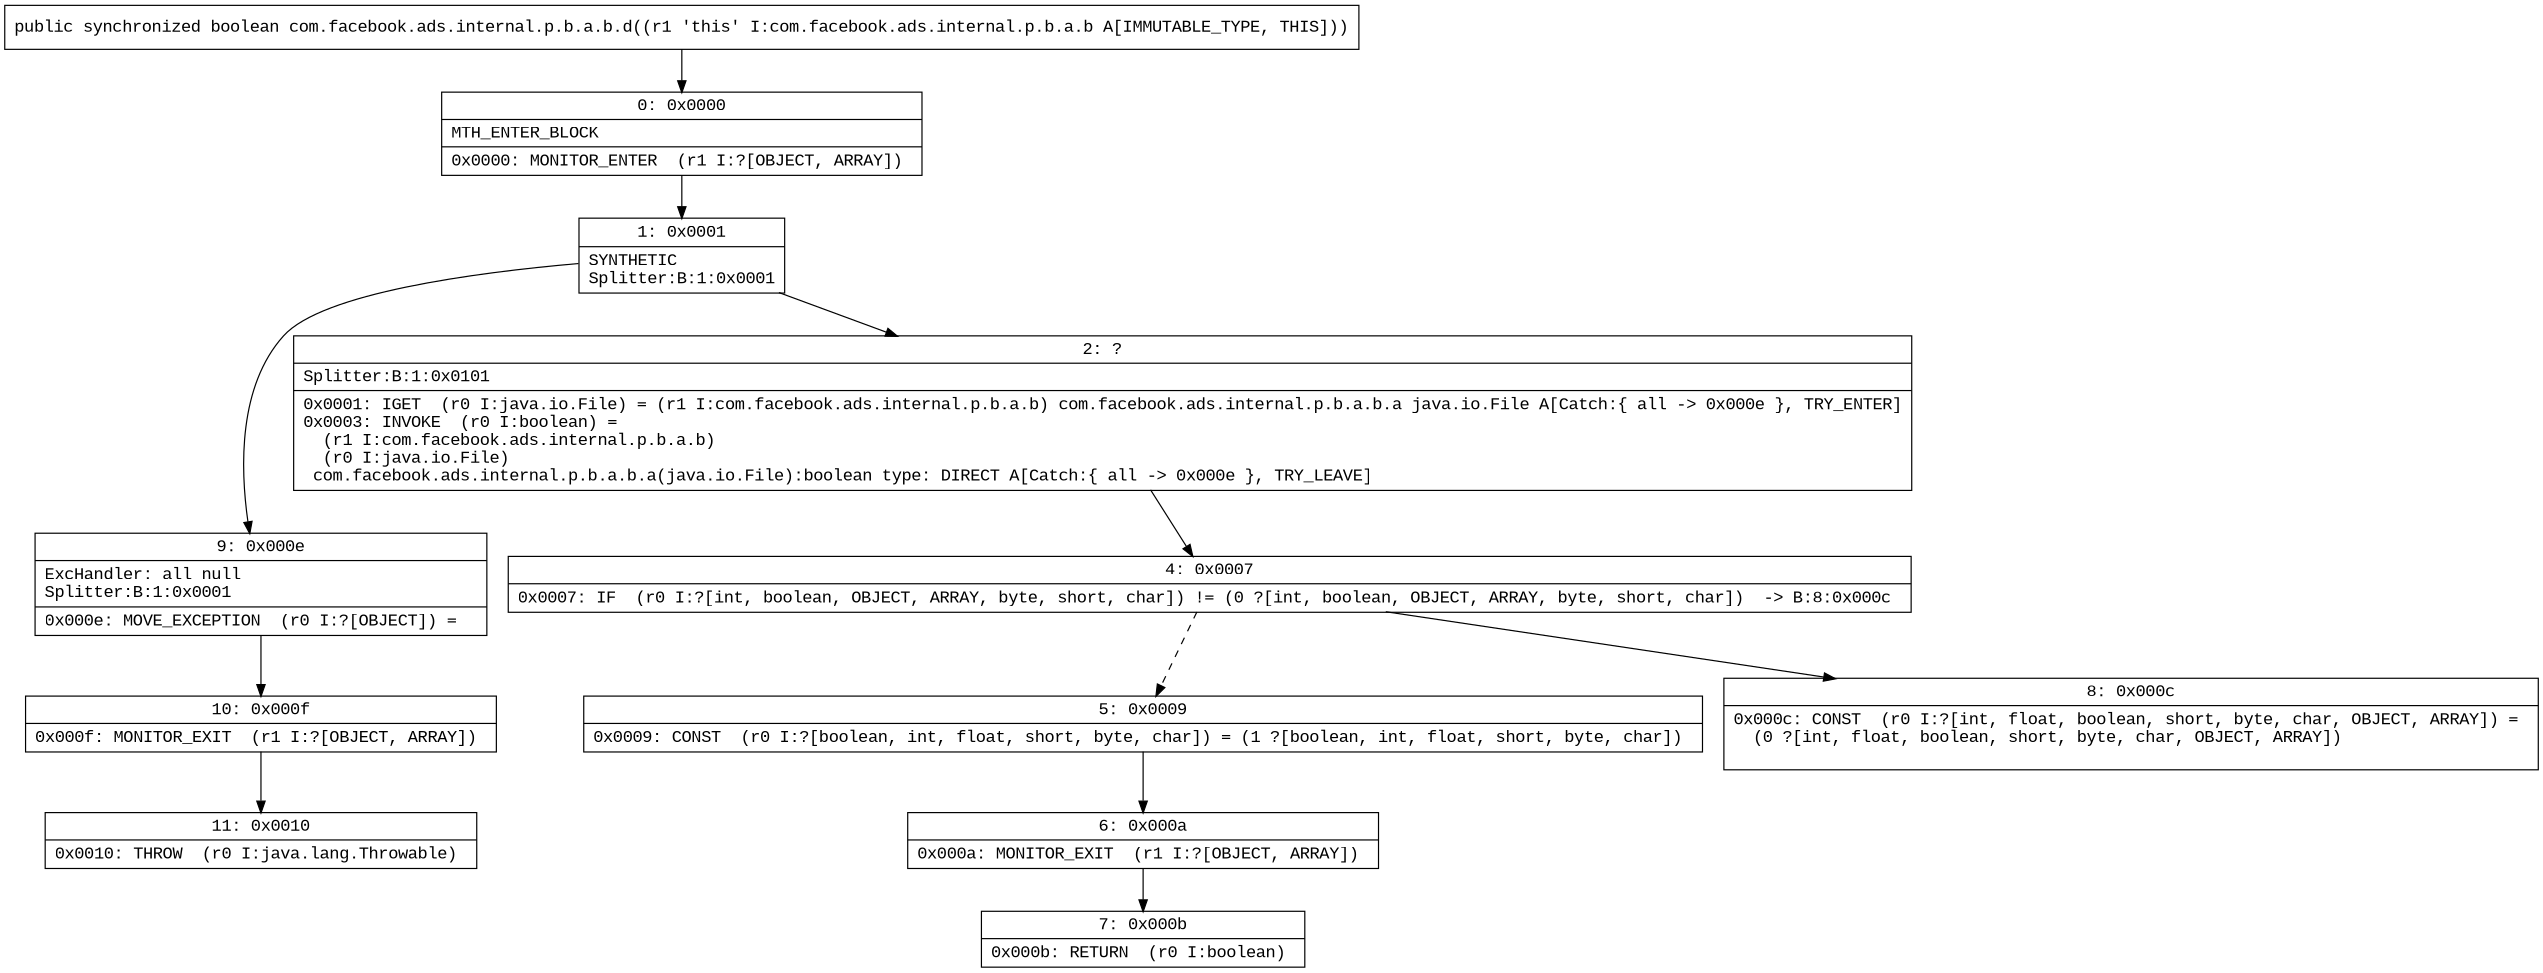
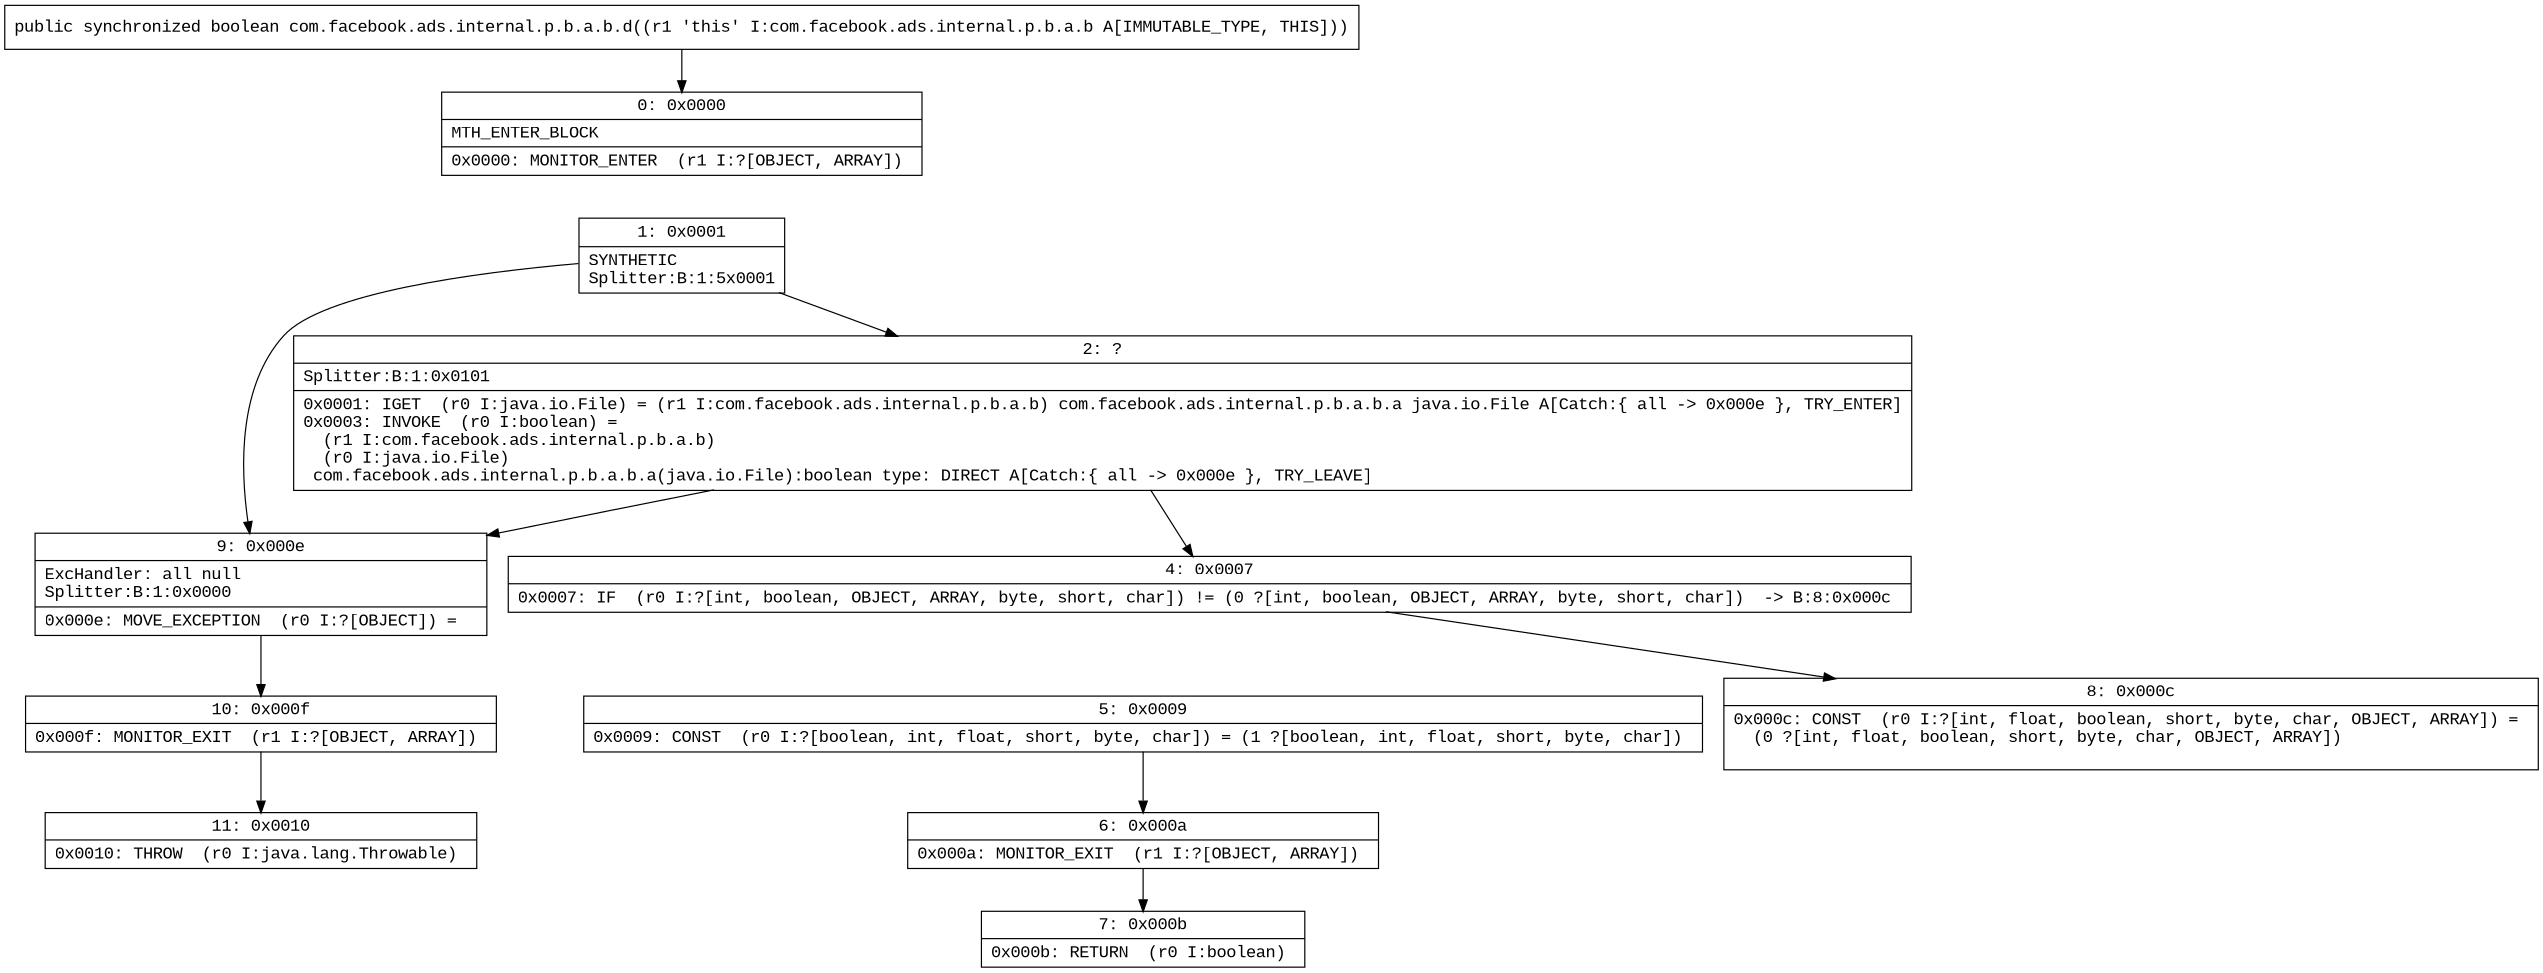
(682, 191) -> none
(682, 278) -> (682, 278)
none -> (606, 511)
(138, 592) -> (138, 592)
(1179, 649) -> none
